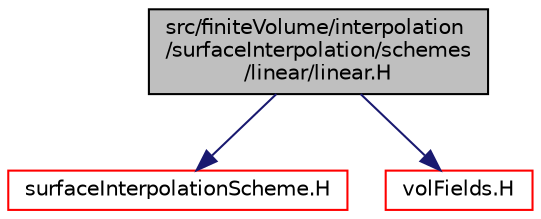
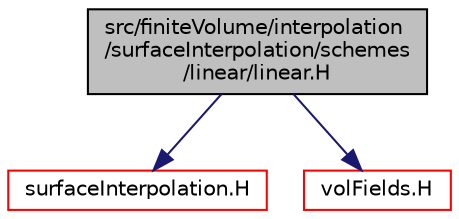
(178, 190) -> (138, 190)
